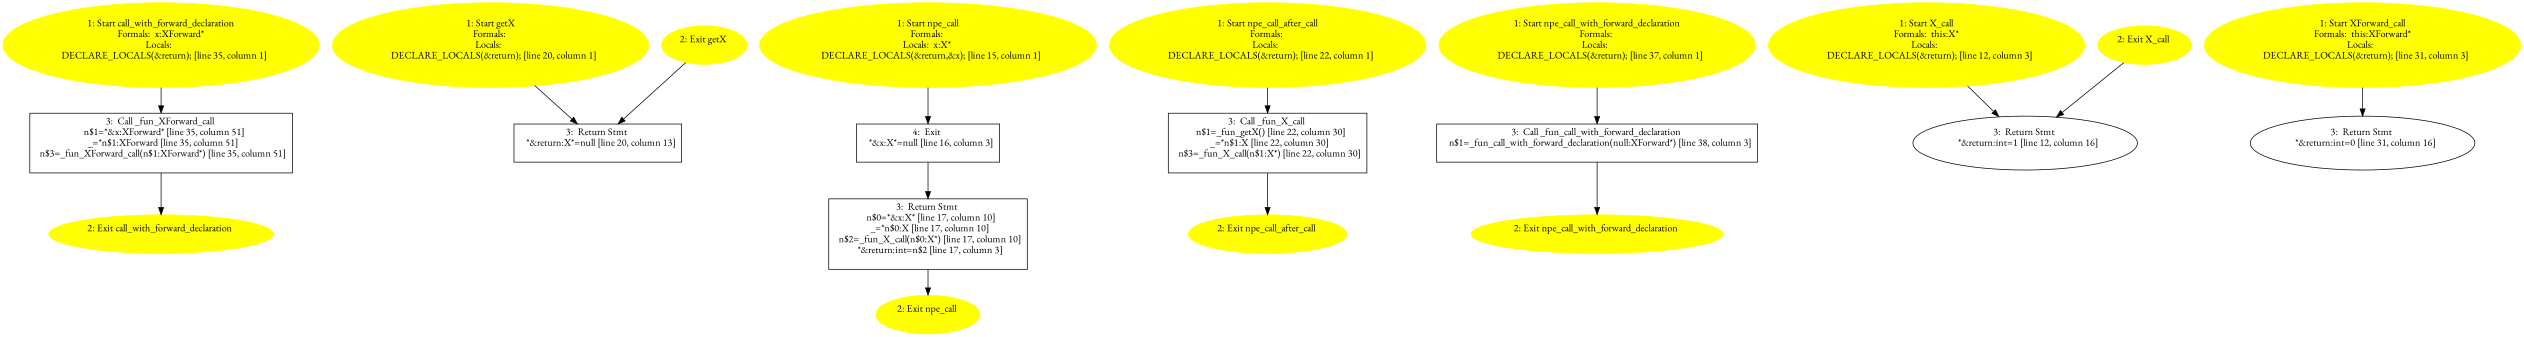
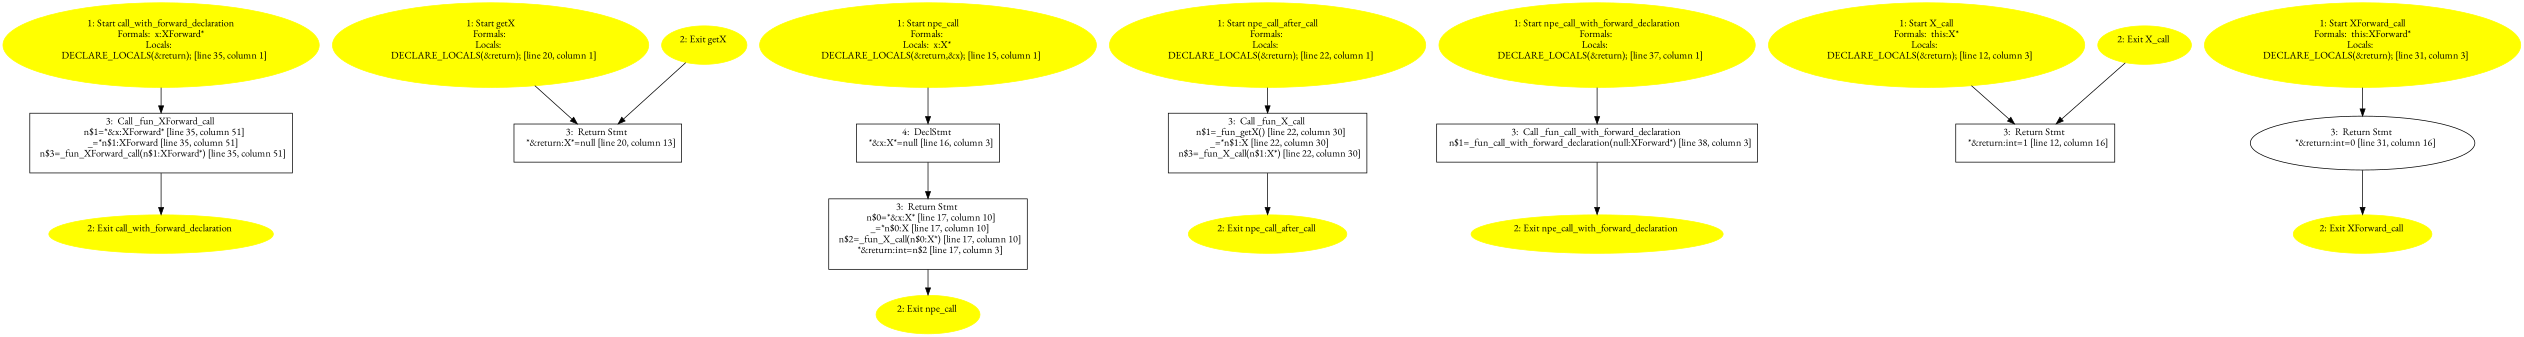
(928, 143) -> (928, 143)
(2025, 143) -> (2035, 143)
none -> (2363, 234)
